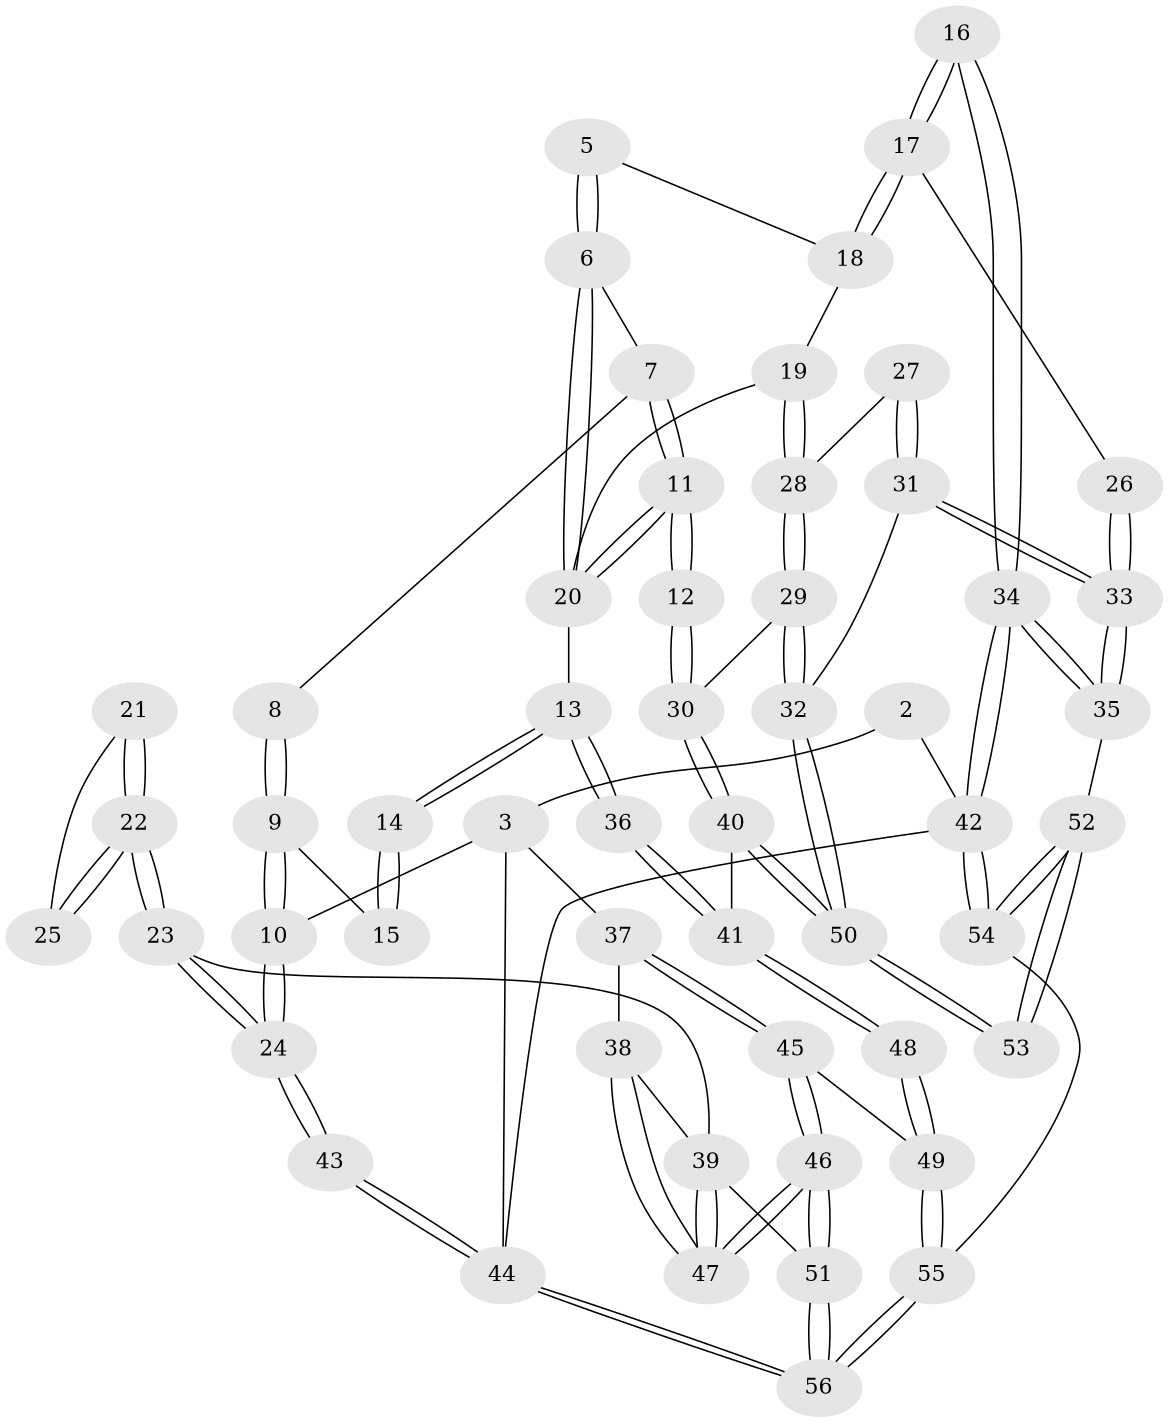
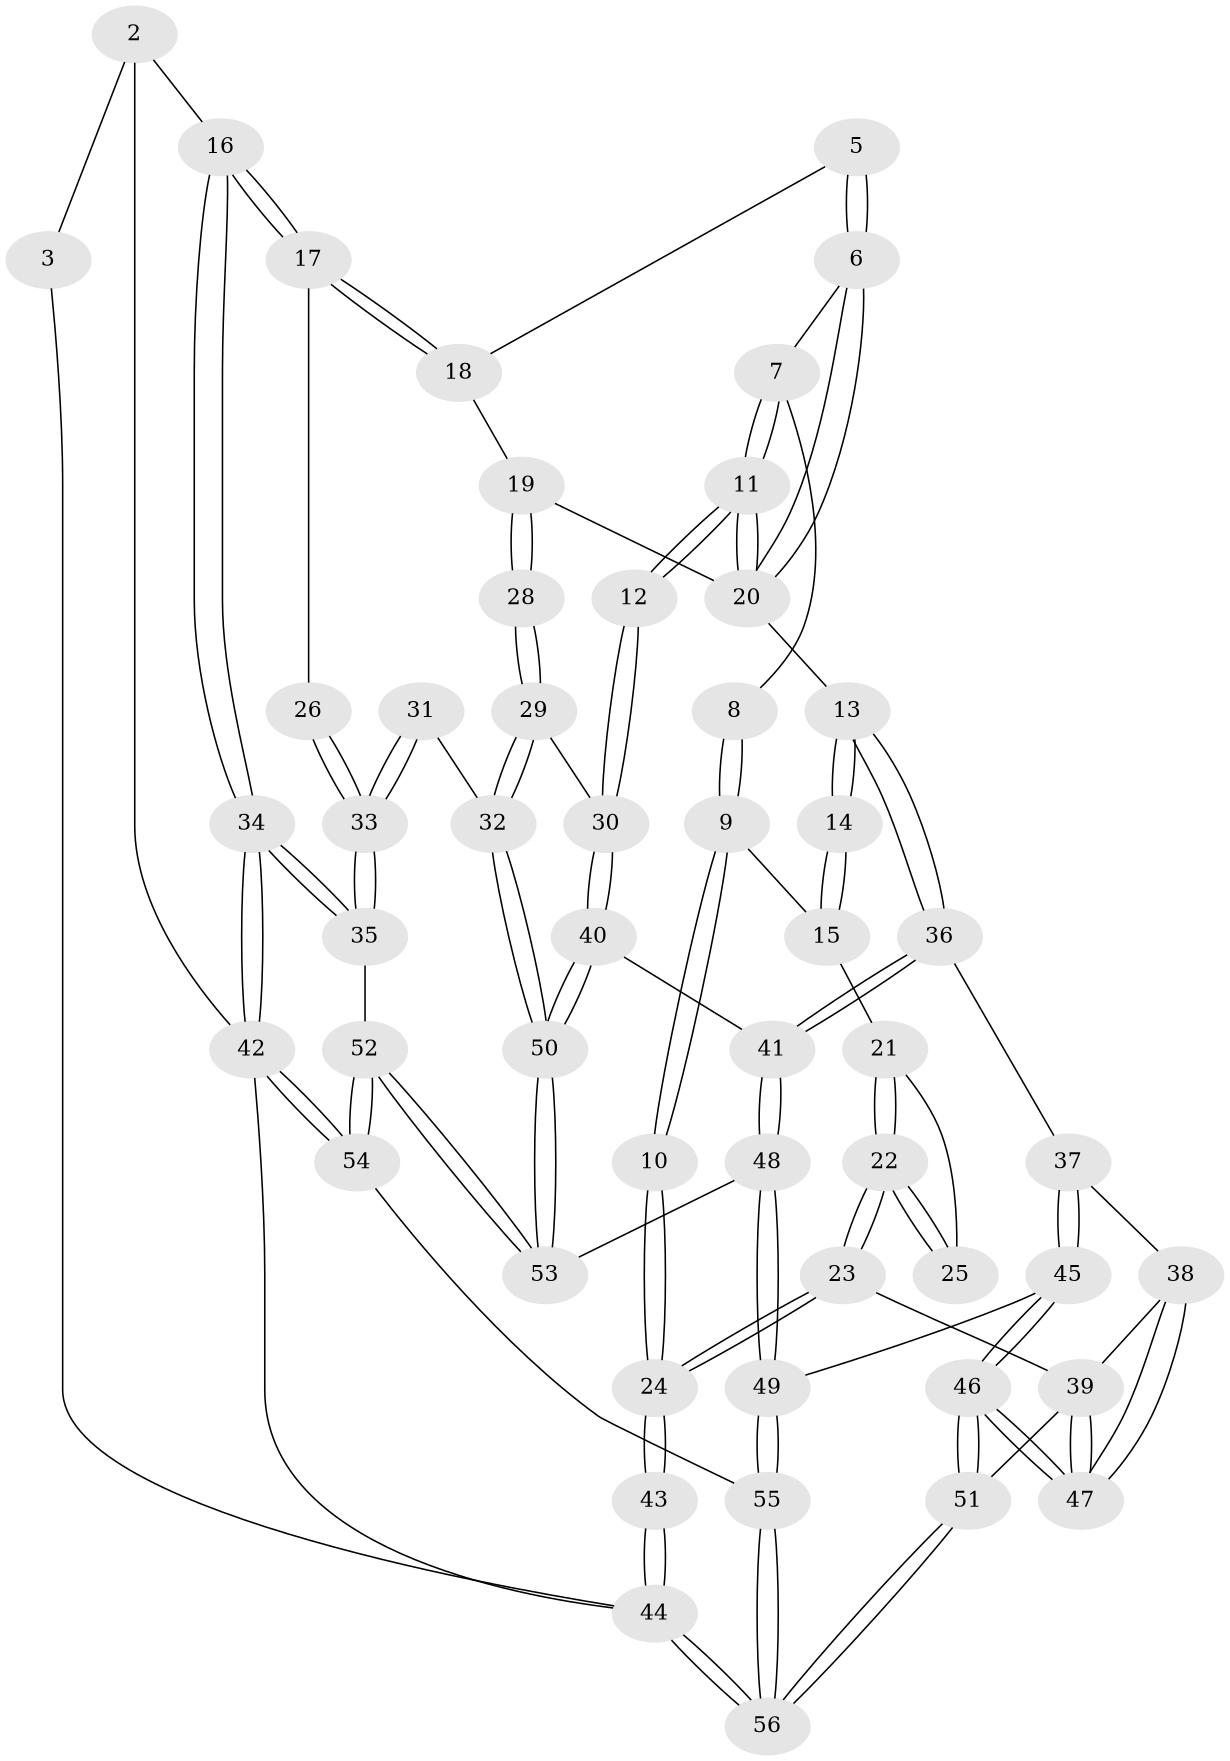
none -> (178, 91)
(907, 373) -> none
(411, 871) -> none
(562, 880) -> (1004, 1050)
none -> (848, 979)
none -> (676, 1209)
